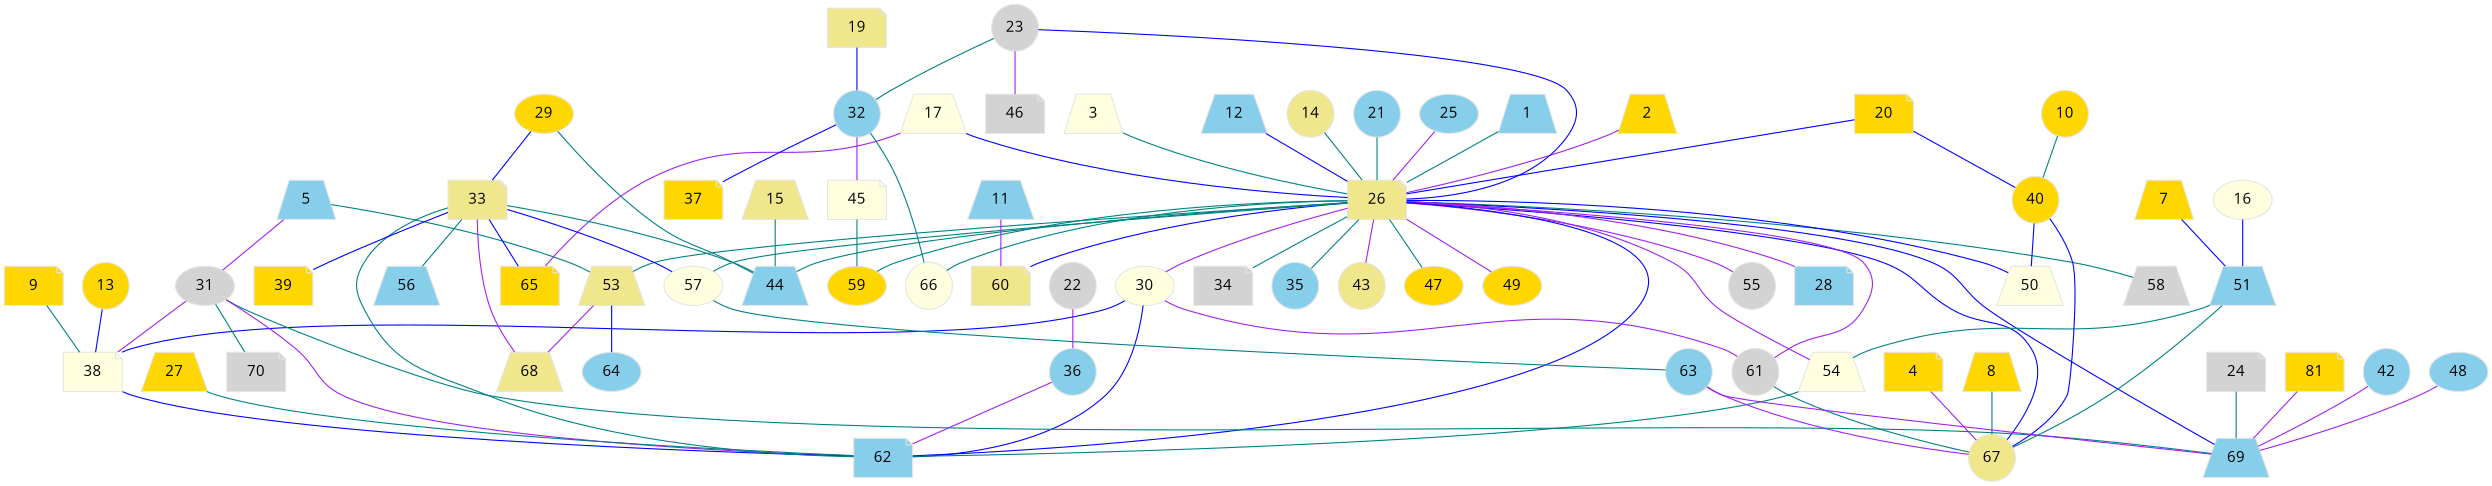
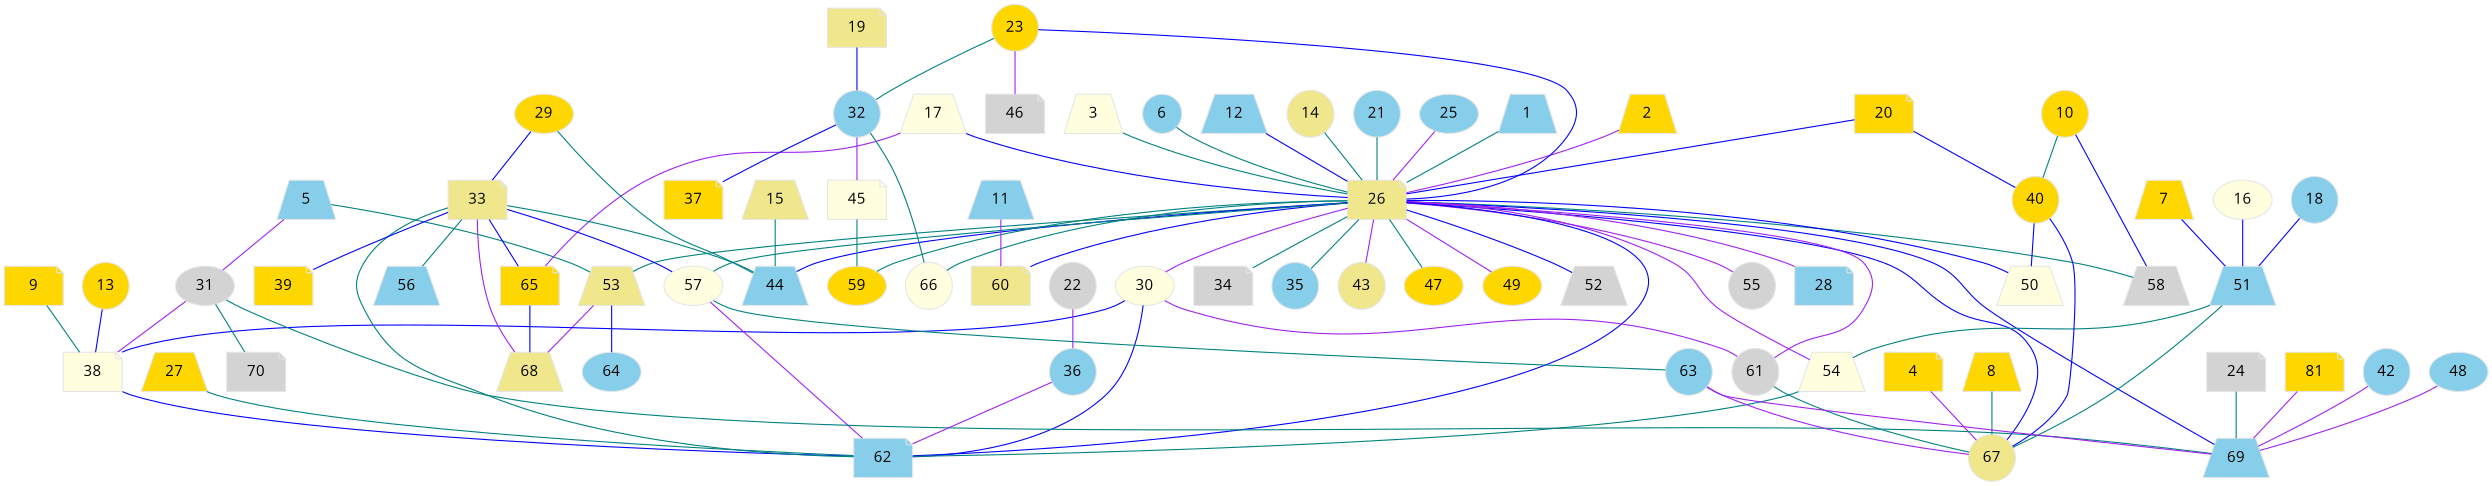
(1015, 28) -> (1015, 28)
none -> (1162, 114)
none -> (2111, 200)
none -> (2315, 200)
(1070, 225) -> (1070, 225)
none -> (1594, 286)
none -> (530, 334)
(438, 421) -> (786, 370)
